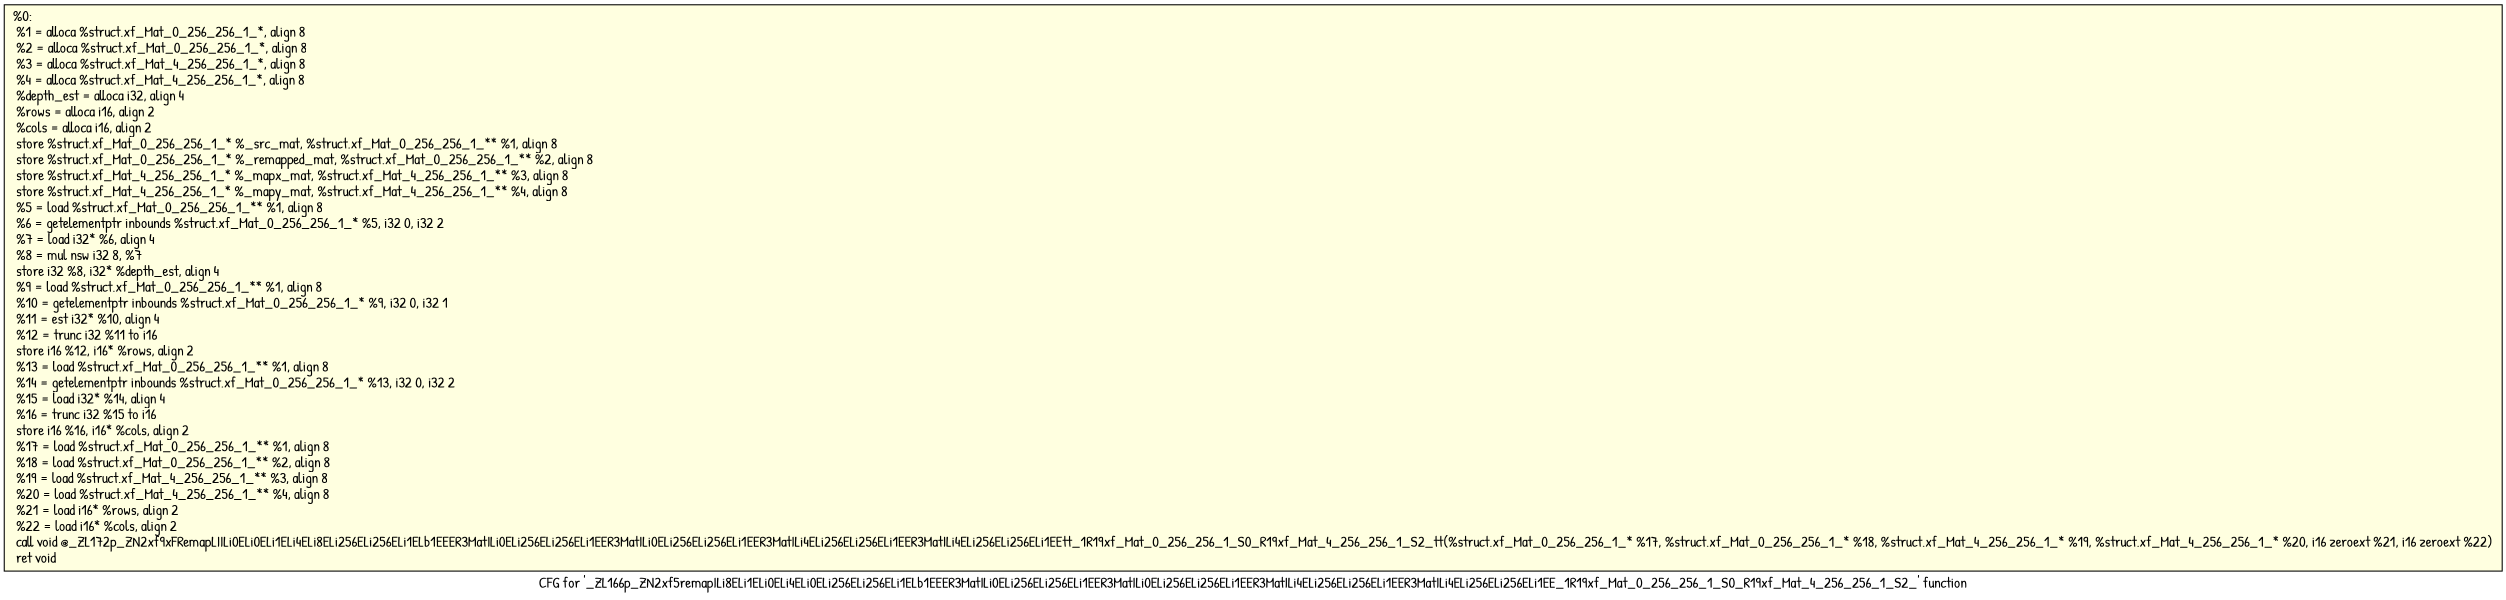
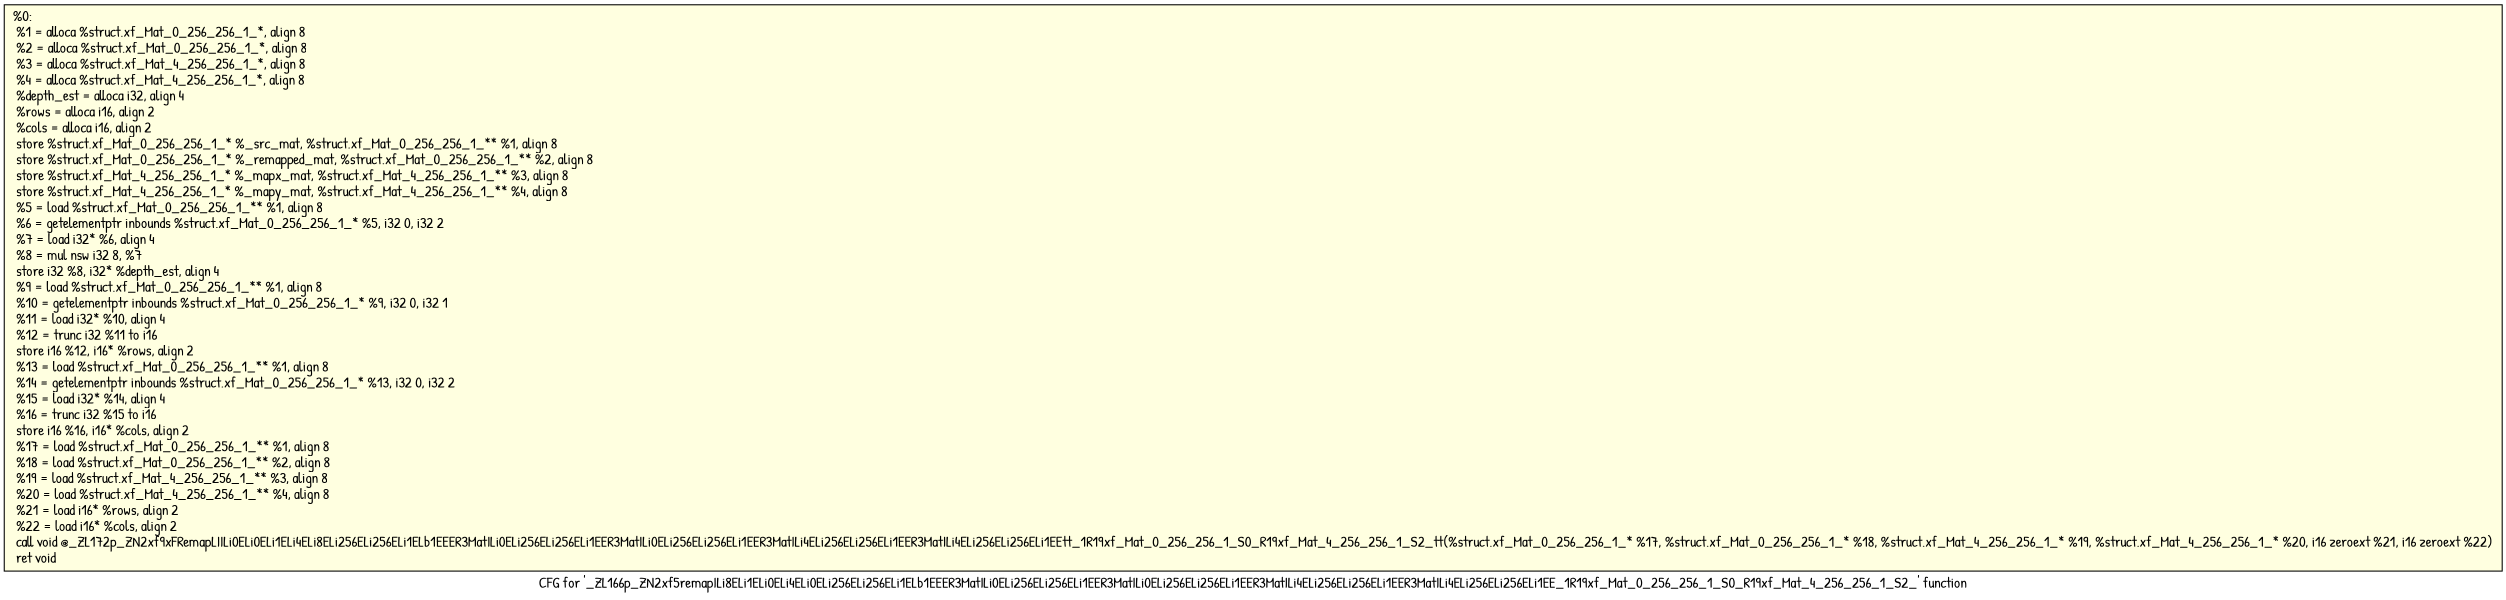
(87, 319) -> (89, 319)
